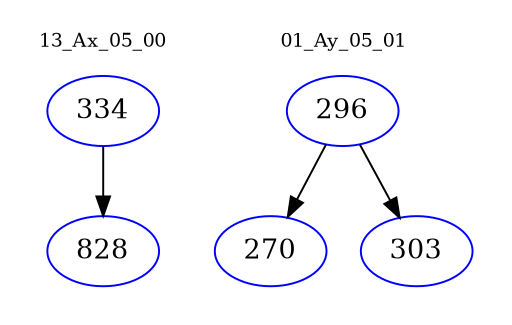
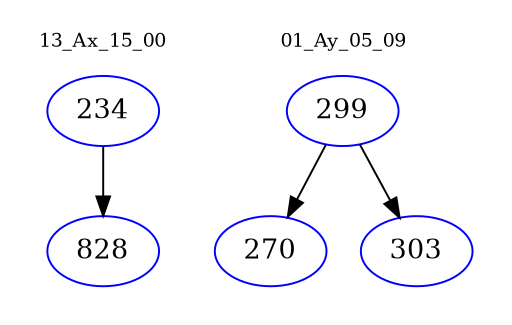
(103, 42) -> (103, 42)
(344, 42) -> (344, 42)
(103, 111) -> (103, 111)
(343, 111) -> (343, 111)
